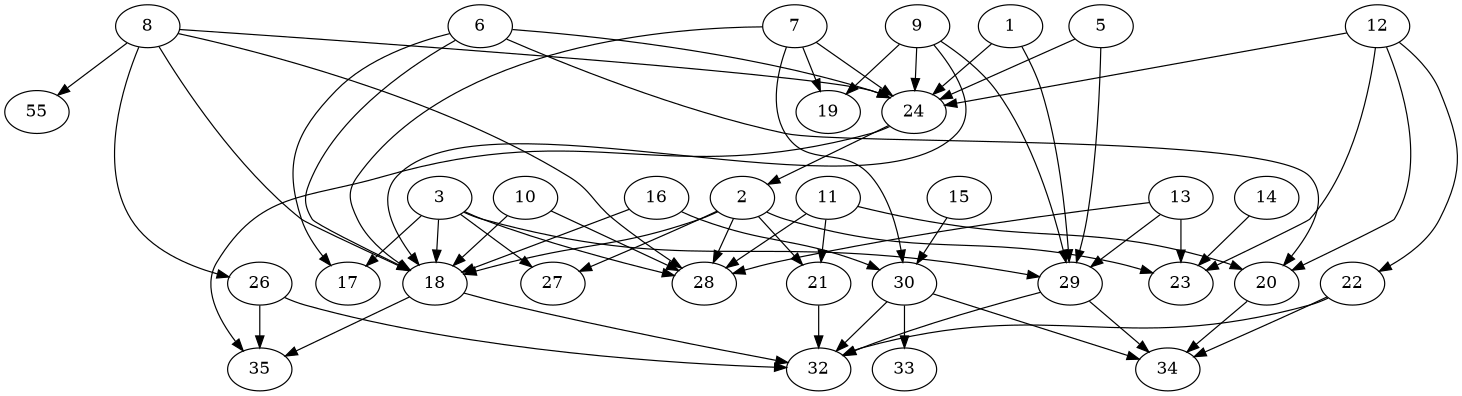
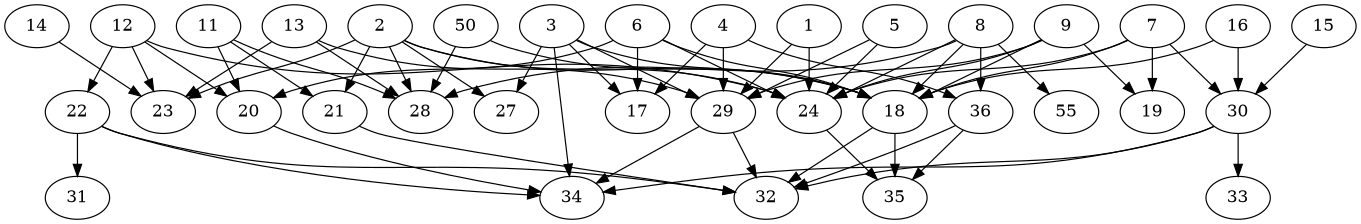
none -> (723, 26)
(839, 150) -> (588, 69)
none -> (77, 198)
(526, 198) -> (466, 26)
(558, 244) -> (561, 106)
(260, 284) -> (981, 112)
